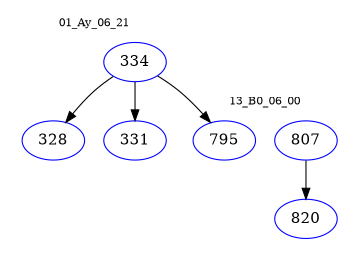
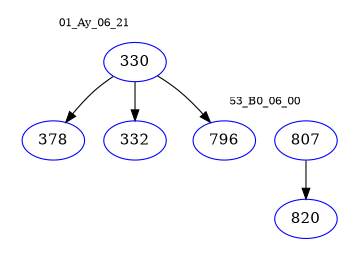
(135, 62) -> (135, 62)
(265, 102) -> (265, 102)
(53, 140) -> (53, 140)
(135, 140) -> (135, 140)
(224, 140) -> (224, 140)
